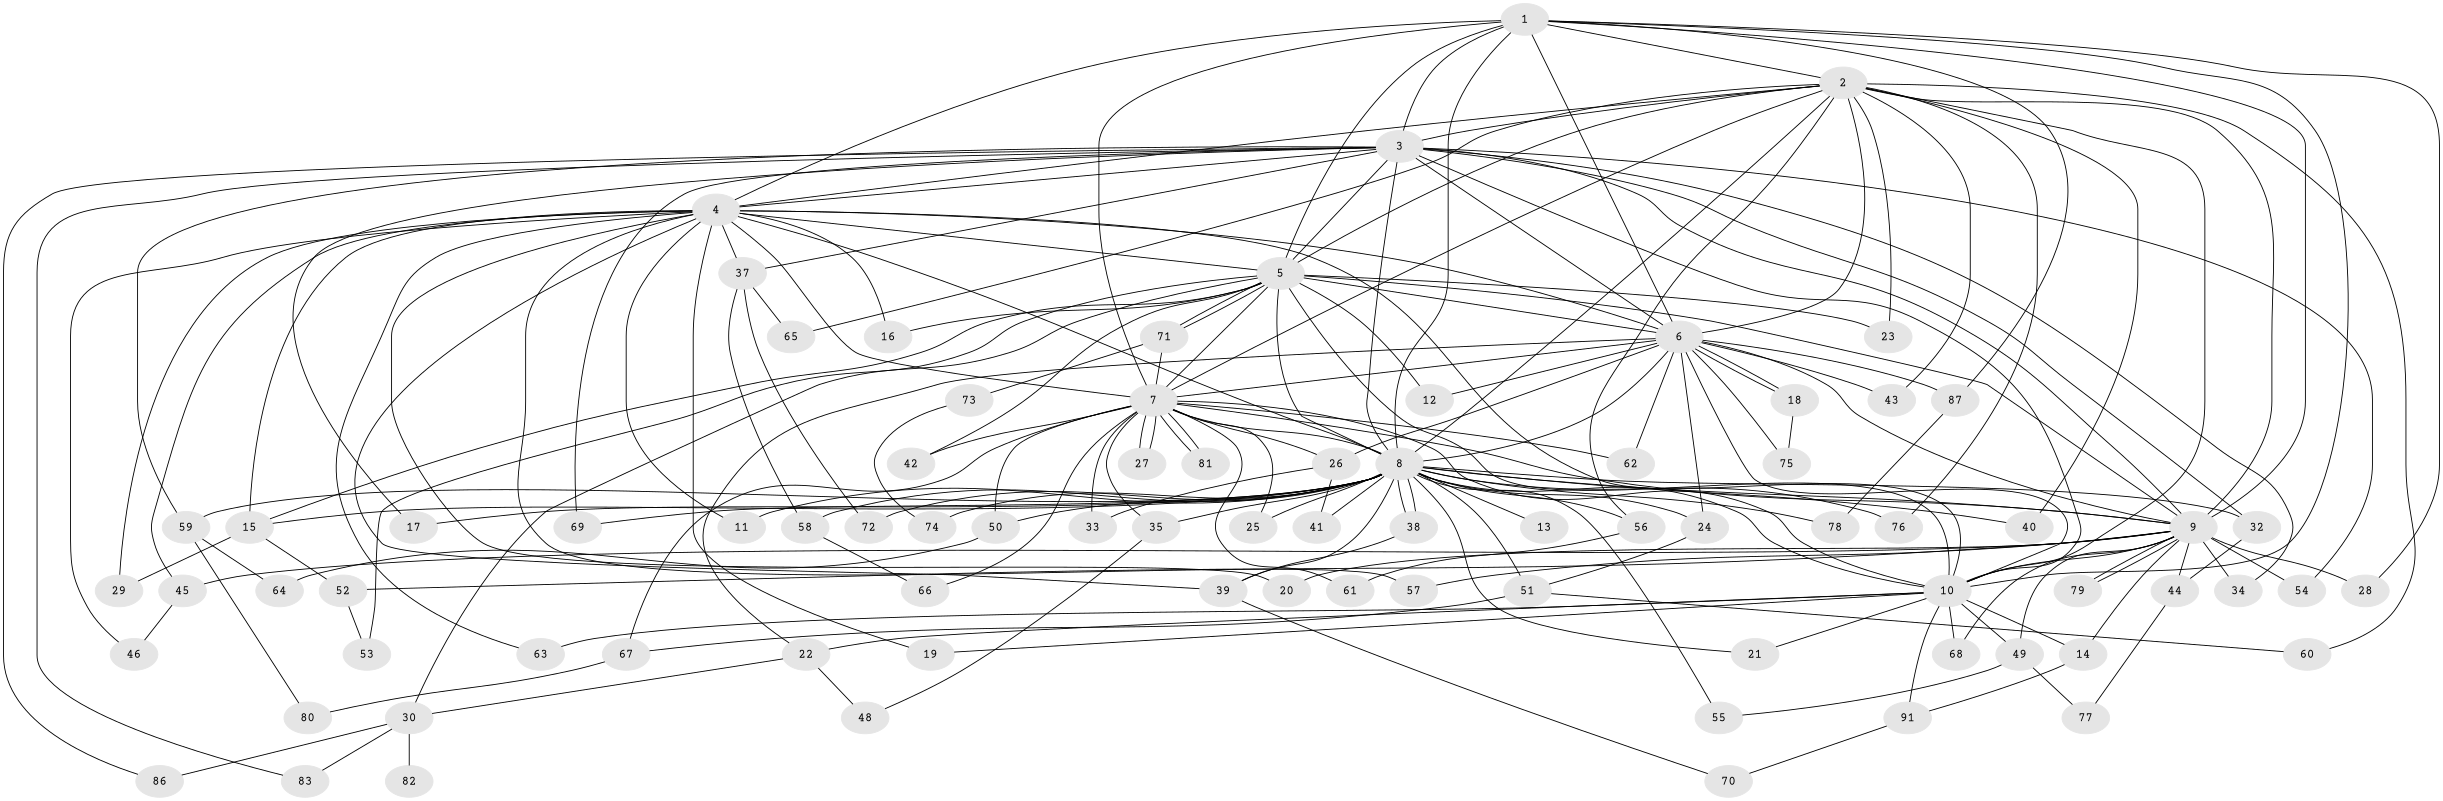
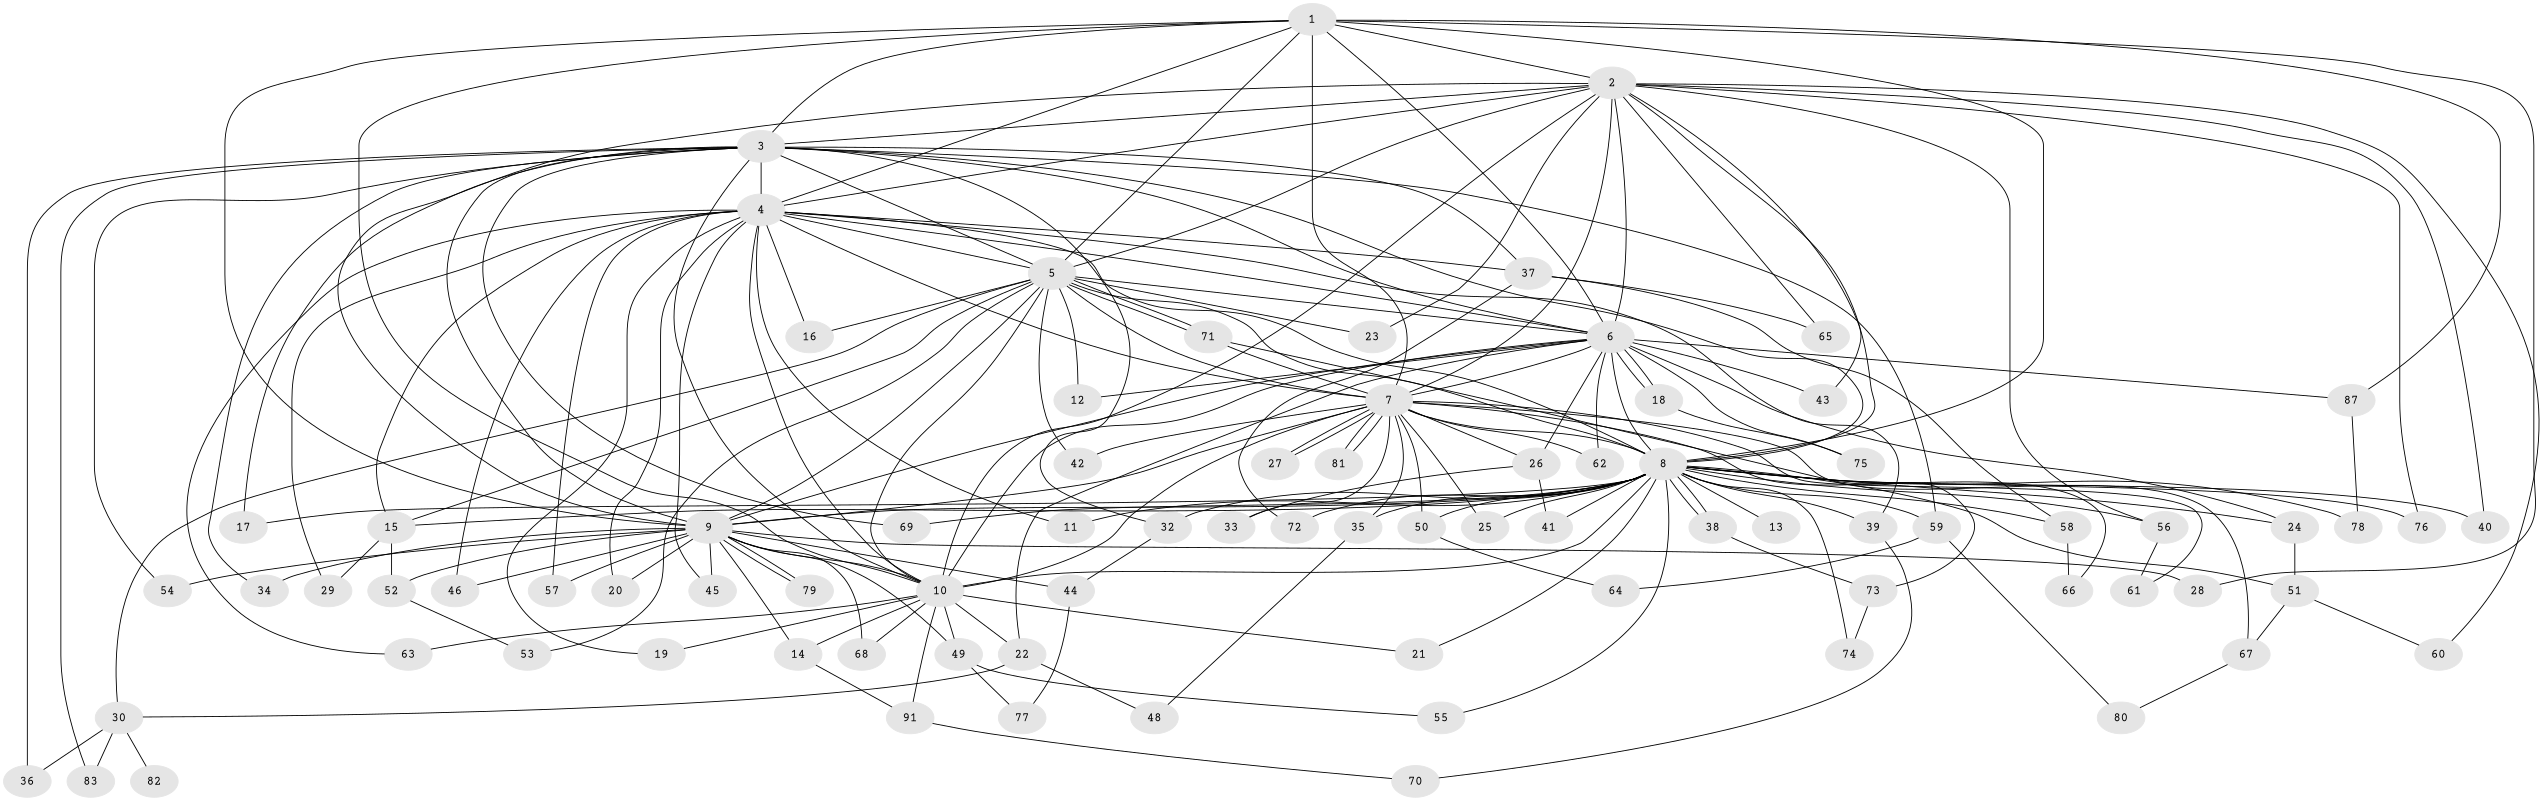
(1318, 558) -> (1791, 562)
(158, 623) -> (582, 559)
(160, 781) -> (27, 781)
